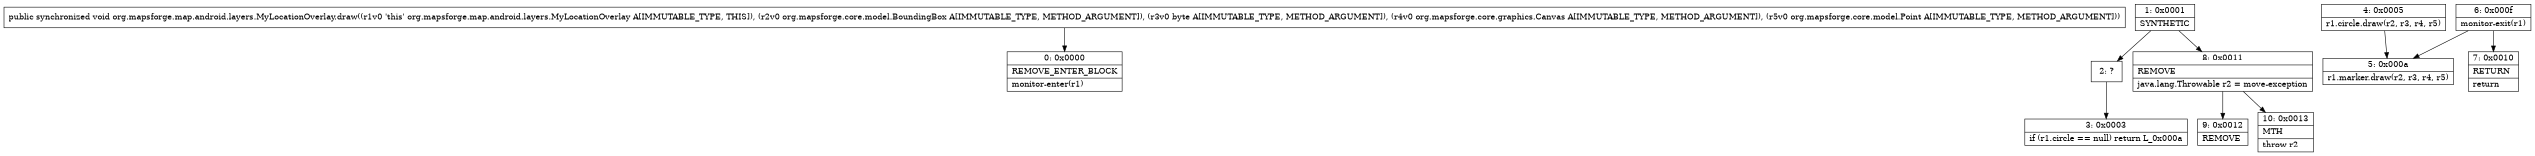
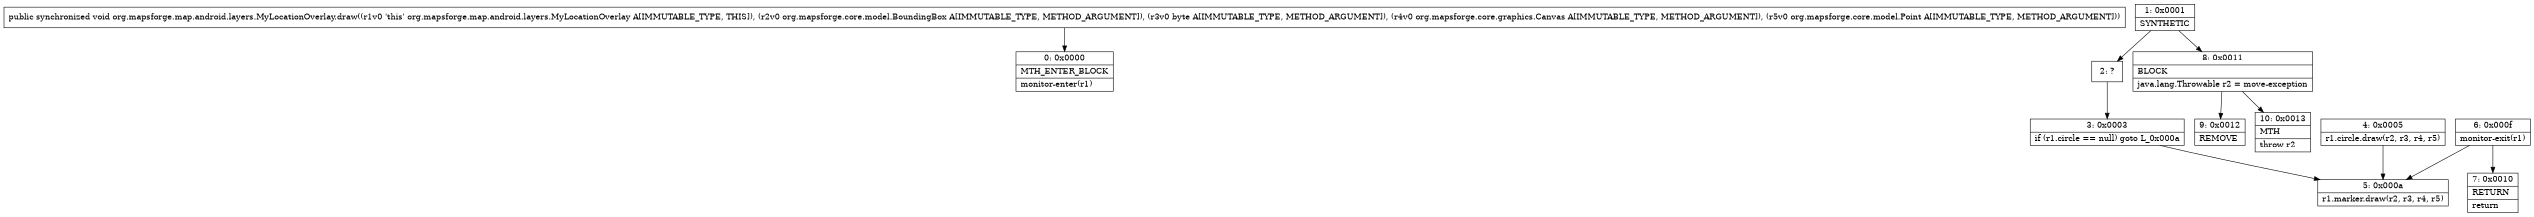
(1065, 71) -> (1065, 71)
(2157, 71) -> (2152, 71)
(2106, 138) -> (2107, 138)
none -> (2237, 162)
